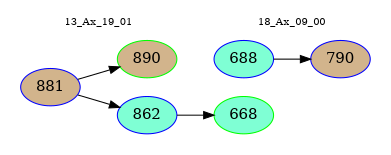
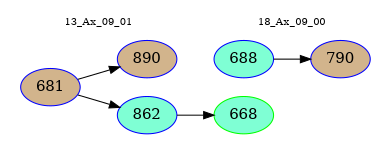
(99, 22) -> (99, 22)
(147, 59) -> (147, 59)
(50, 87) -> (50, 87)
